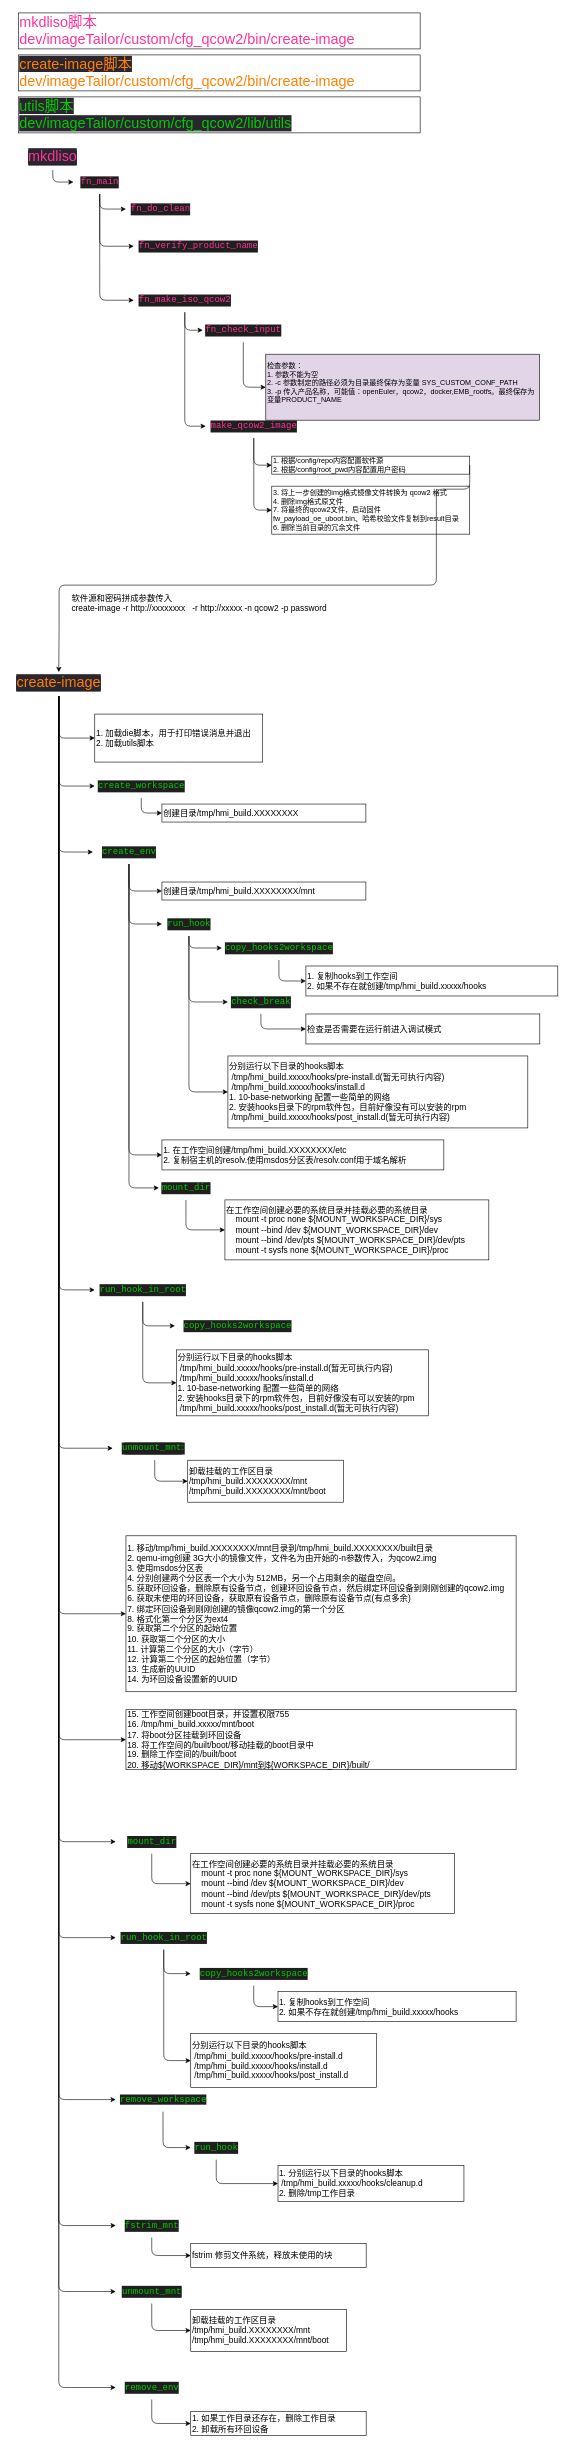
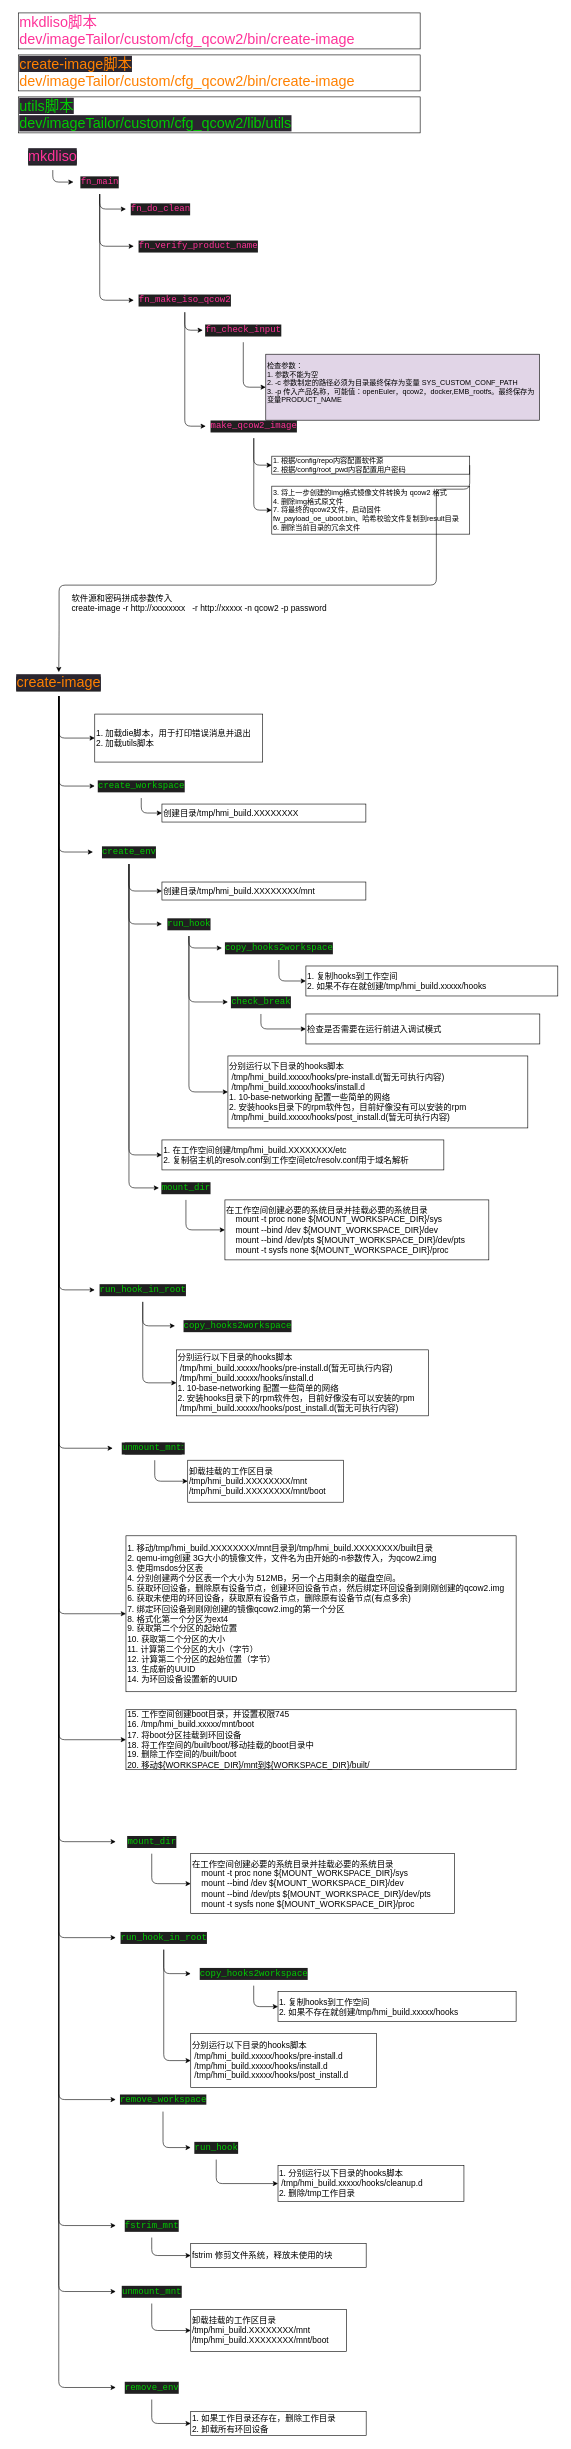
(292, 1155) -> (297, 1155)
(246, 1740) -> (246, 1740)
